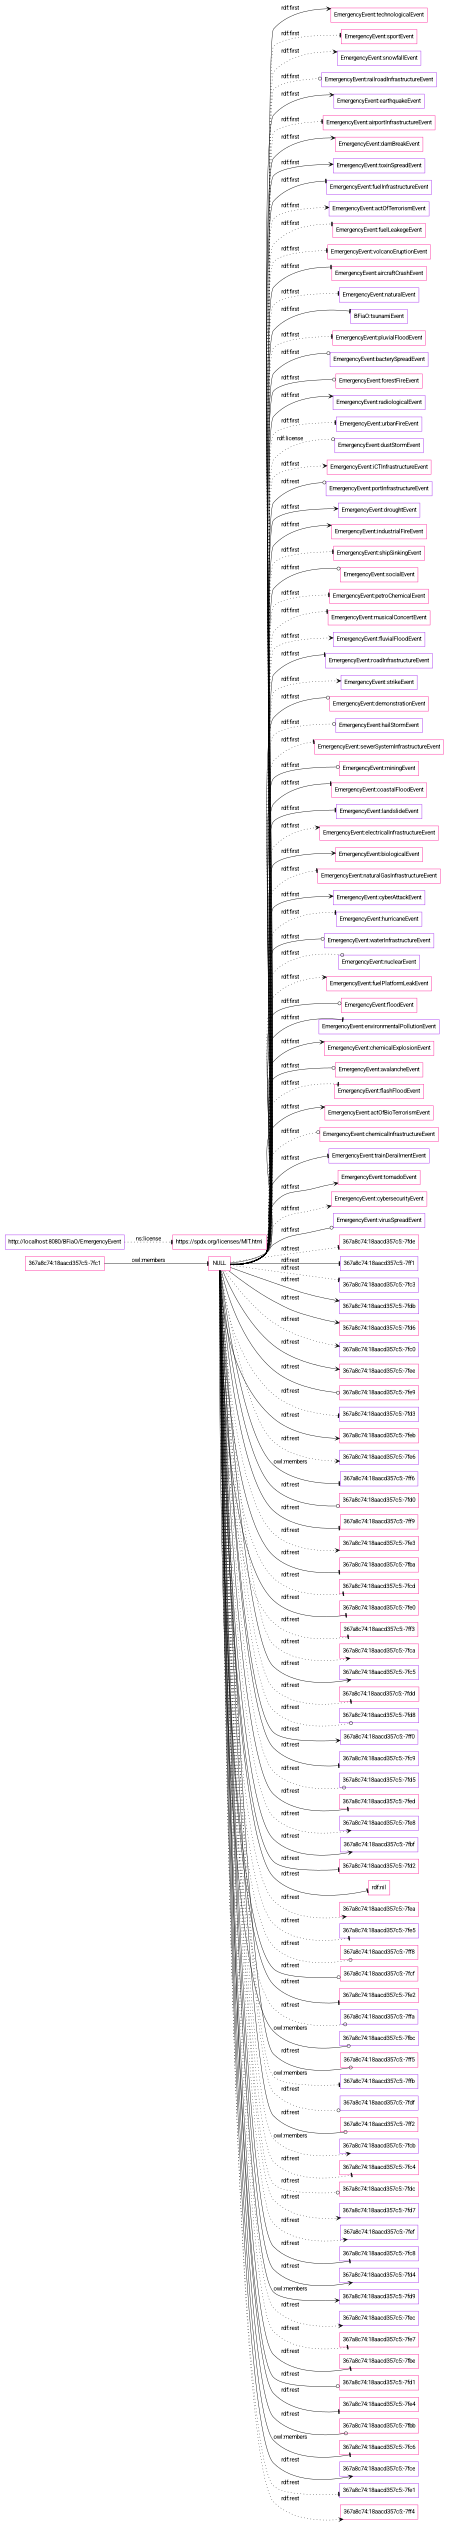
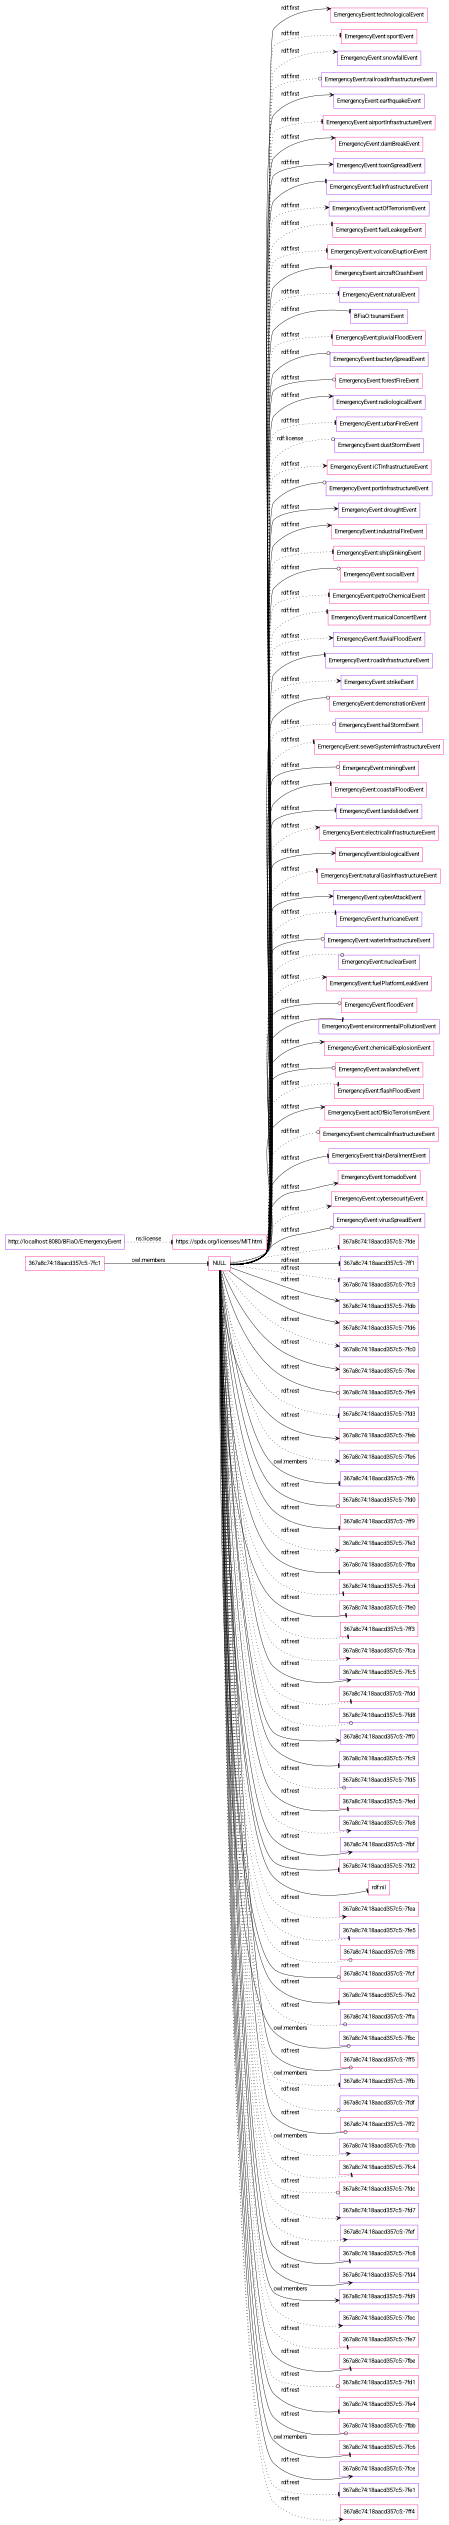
(290, 482) -> (290, 482)
(232, 1858) -> (232, 1858)
